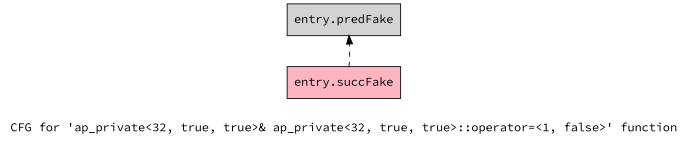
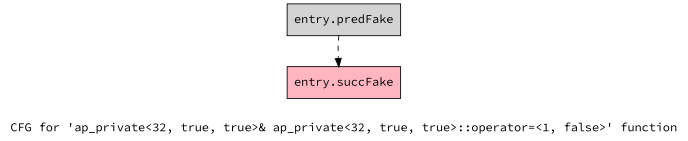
(350, 56) -> (338, 47)
